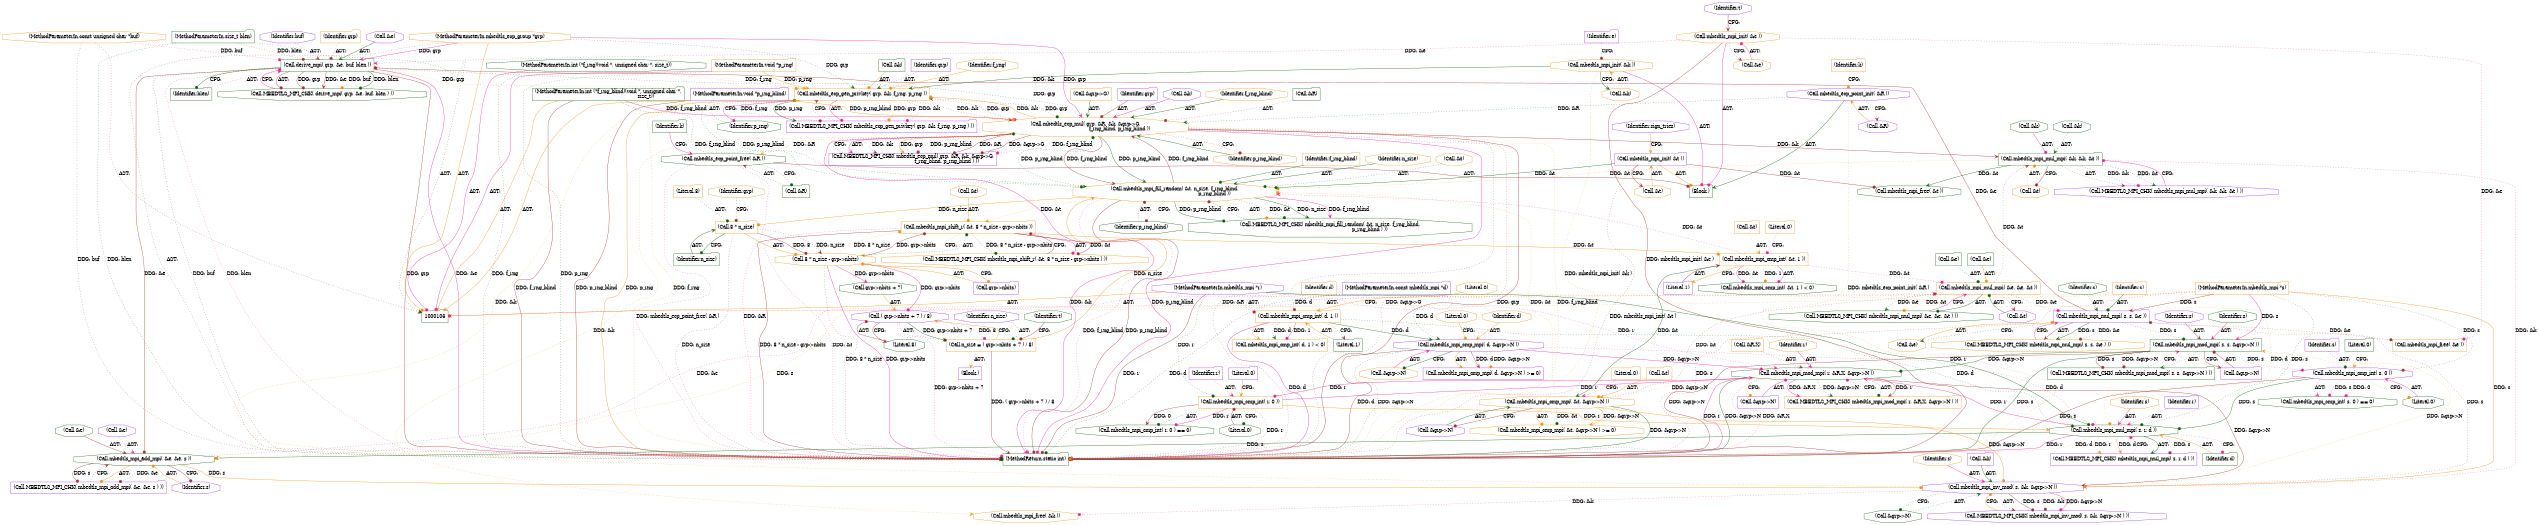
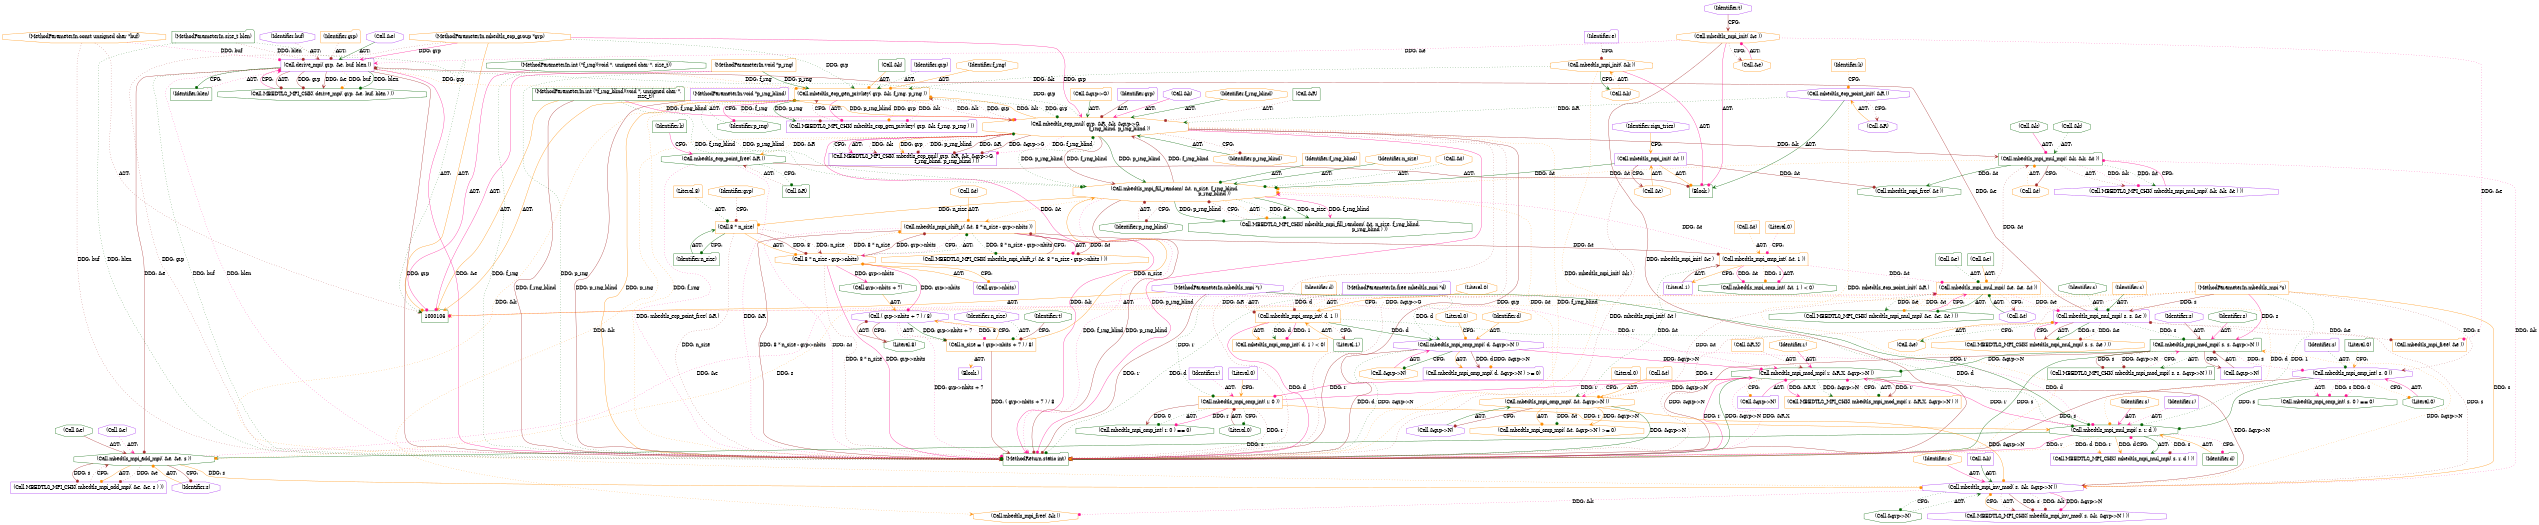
(327, 66) -> (327, 66)
(1231, 71) -> (1231, 71)
(782, 81) -> (782, 81)
(1376, 244) -> (1376, 244)
(932, 250) -> (932, 250)
(173, 260) -> (173, 260)
(1396, 288) -> (1396, 288)
(2422, 315) -> (2422, 315)
(1659, 325) -> (1659, 325)
(2300, 360) -> (2300, 360)
